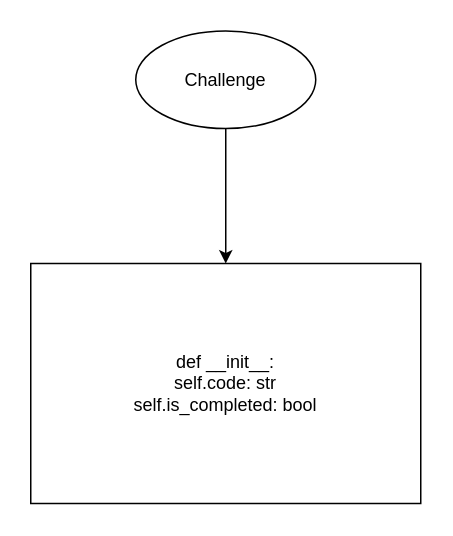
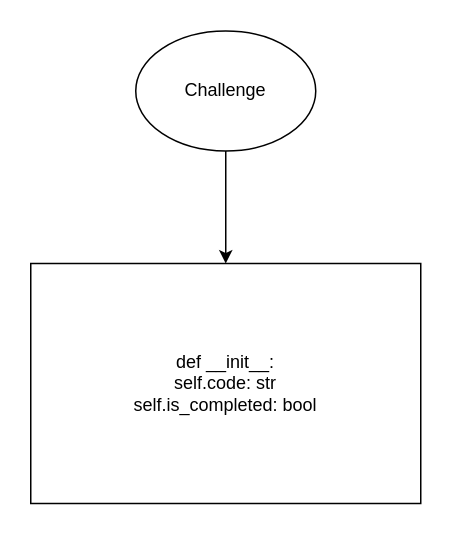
(226, 80) -> (226, 91)
